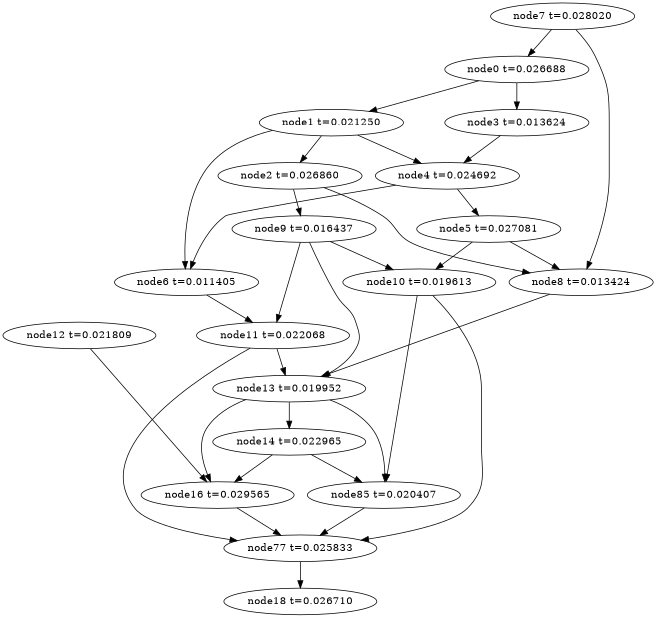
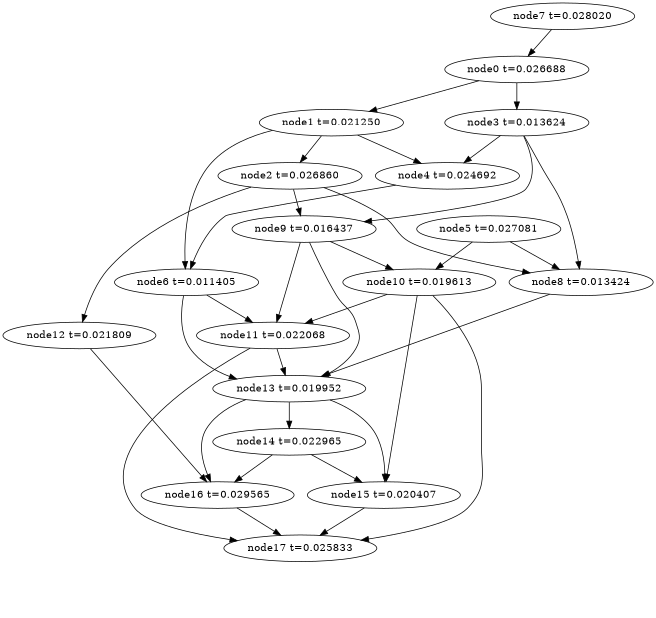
(609, 143) -> (558, 196)
(466, 199) -> none
none -> (477, 205)
none -> (152, 232)
none -> (354, 306)
none -> (189, 346)
(384, 495) -> (384, 495)
(300, 548) -> (300, 548)
(300, 601) -> none
